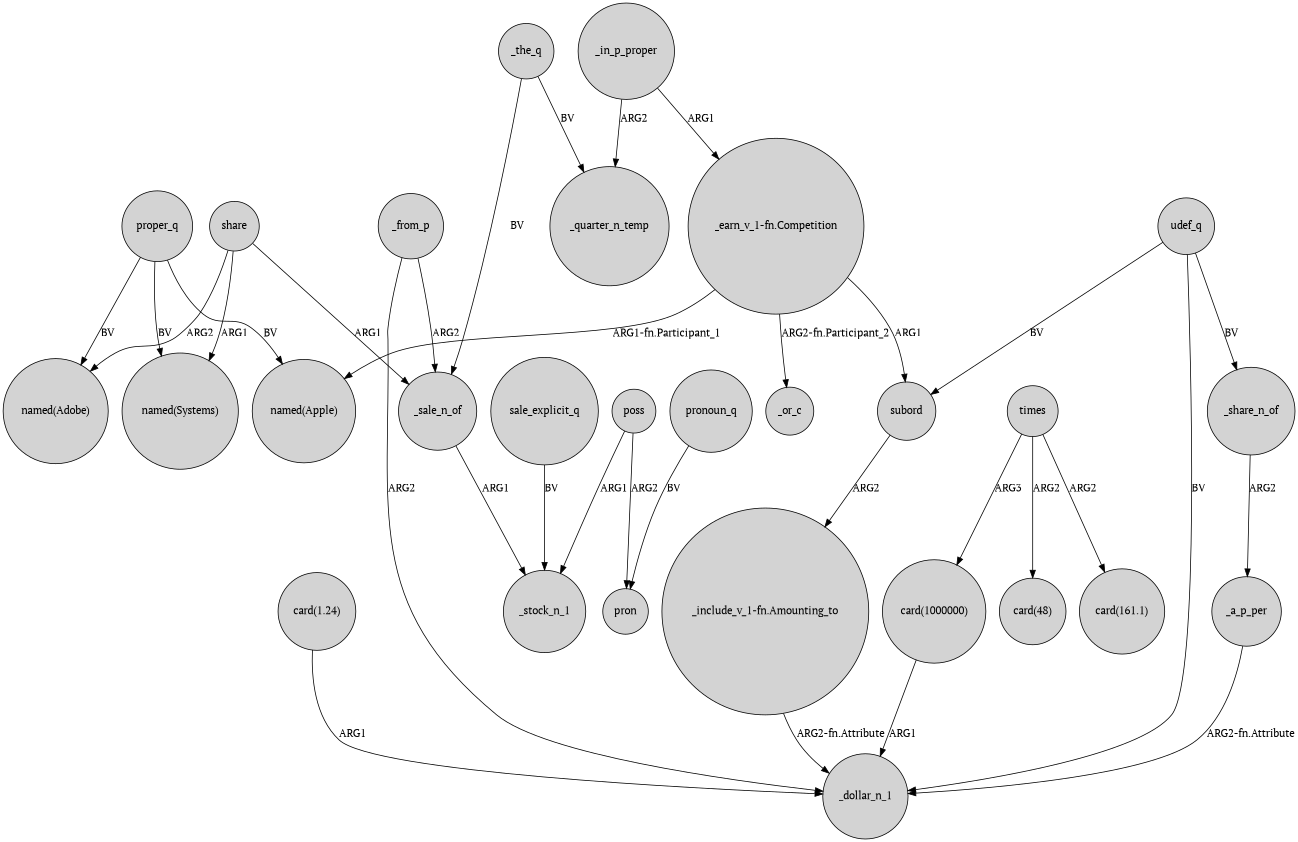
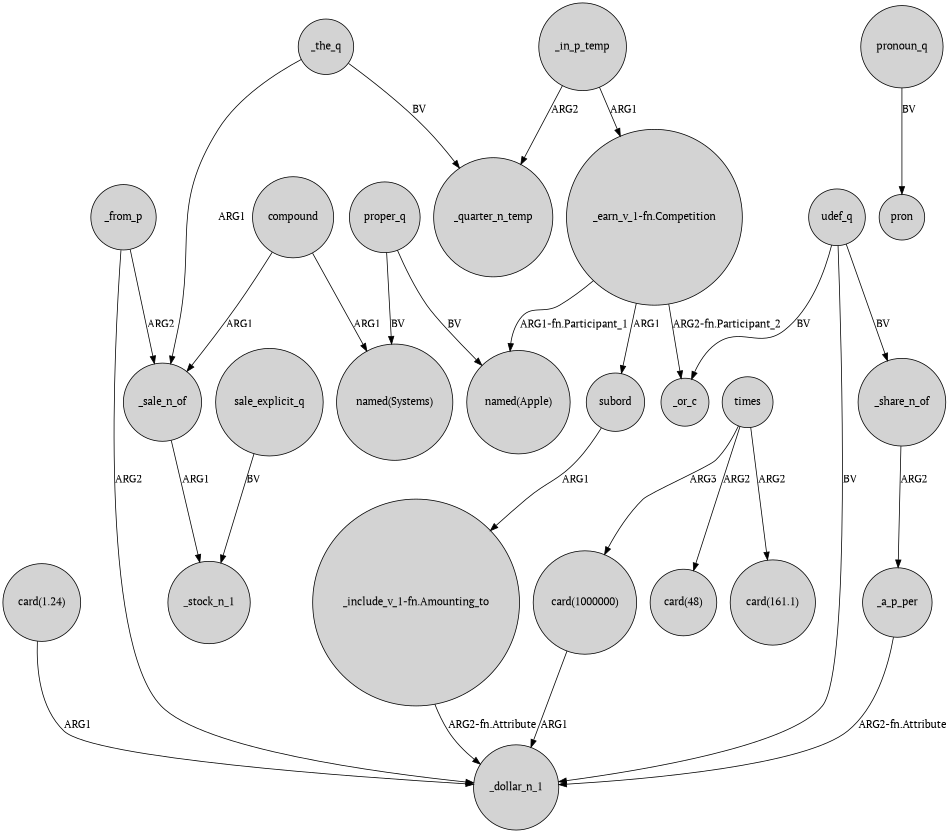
(626, 51) -> (583, 47)
(234, 226) -> (293, 217)
(517, 226) -> (232, 217)
(1050, 316) -> (781, 332)
(56, 411) -> none
(634, 411) -> none
(866, 489) -> (576, 480)
